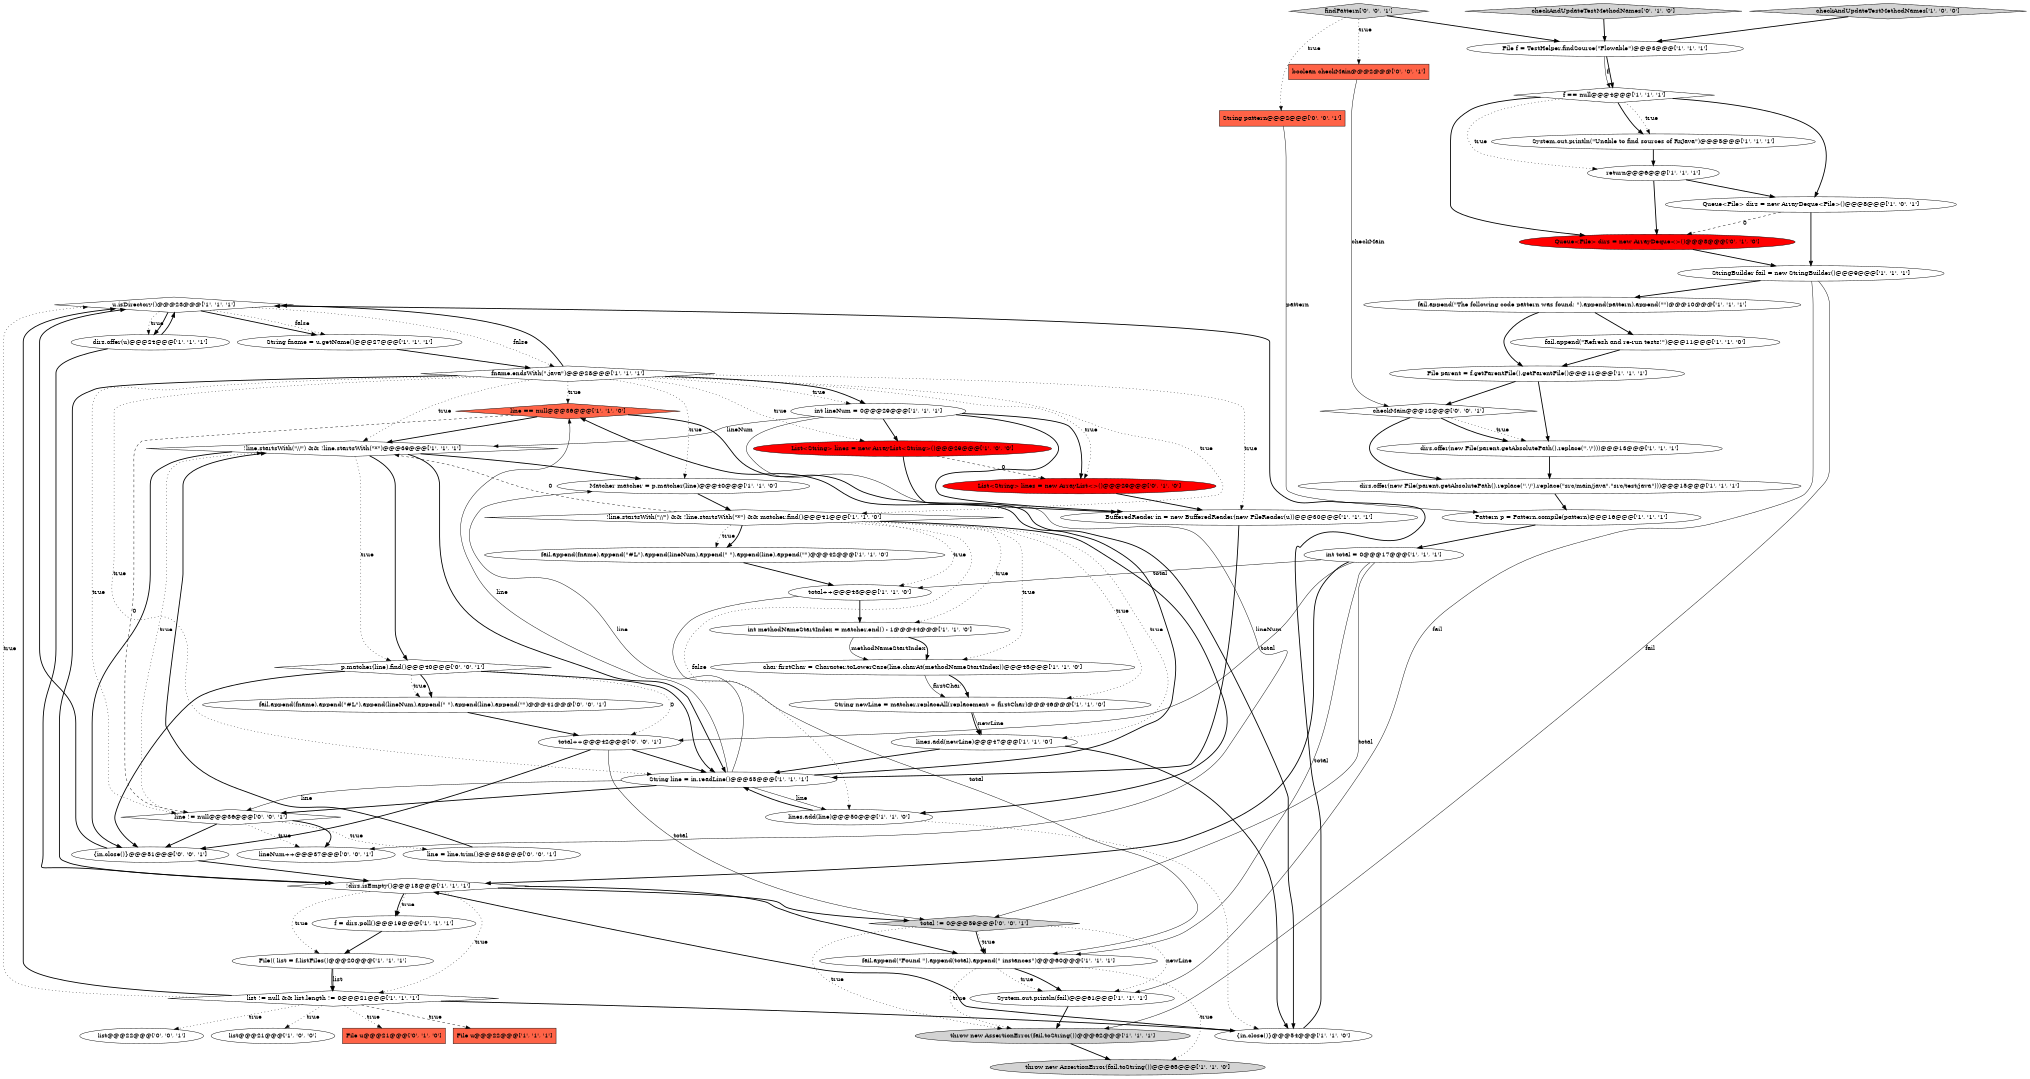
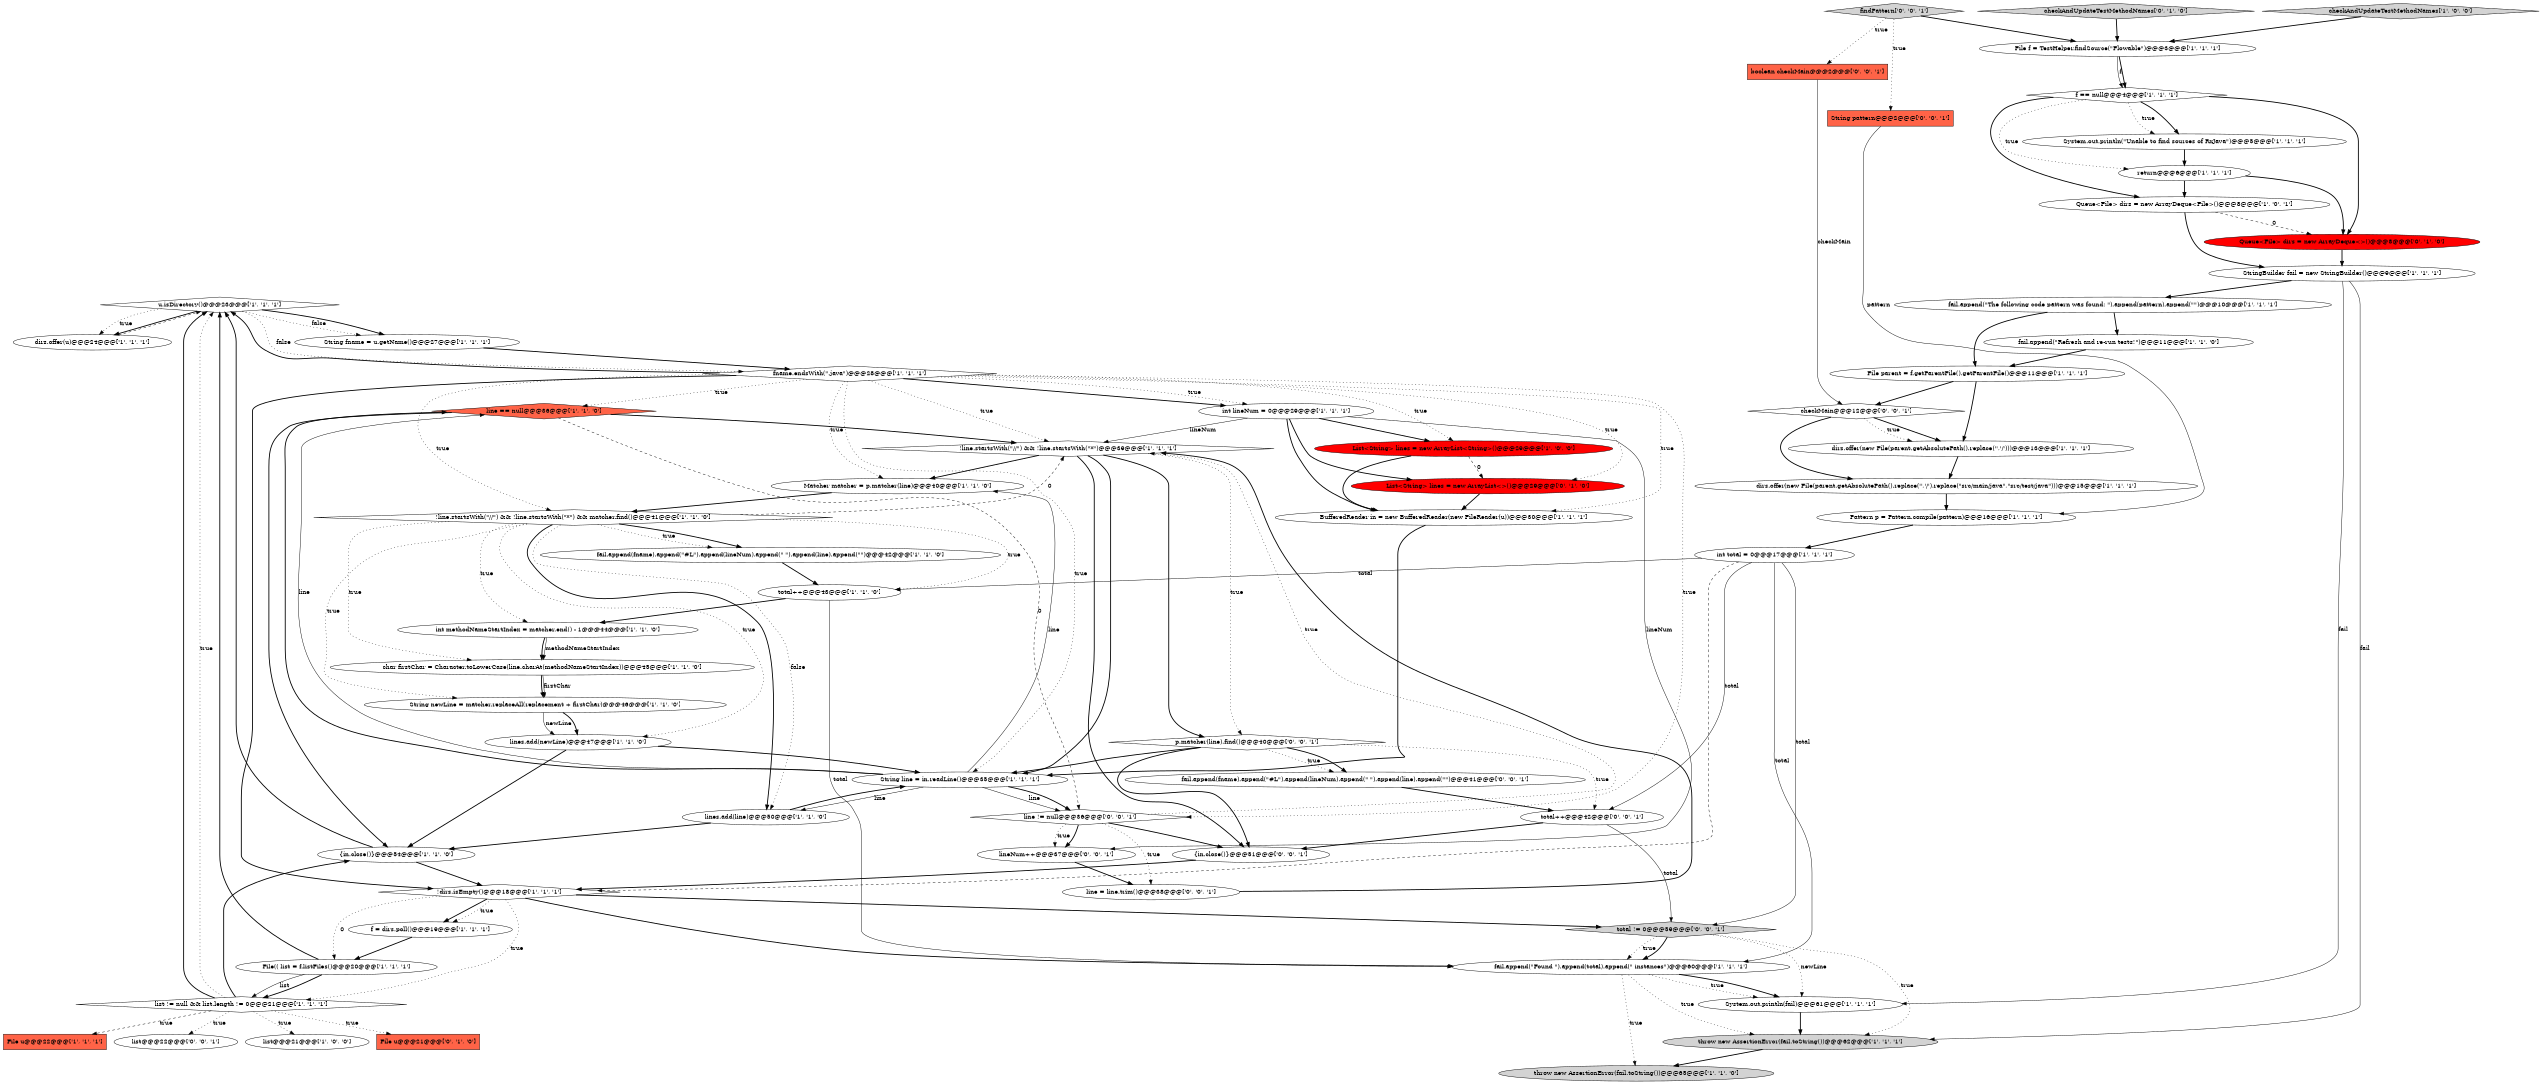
(168, 326) -> (158, 324)
(40, 563) -> (220, 662)
(673, 705) -> (1603, 780)
(43, 732) -> none
(667, 760) -> none
(1149, 852) -> (582, 836)
(1016, 859) -> (1303, 864)
none -> (1102, 873)
(302, 924) -> (343, 930)
